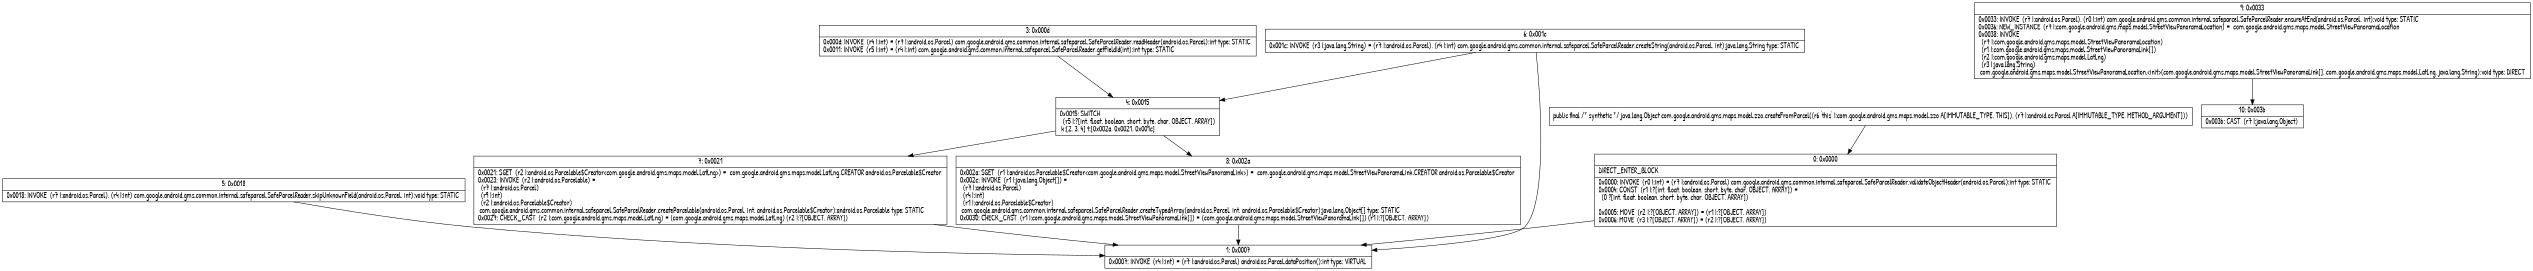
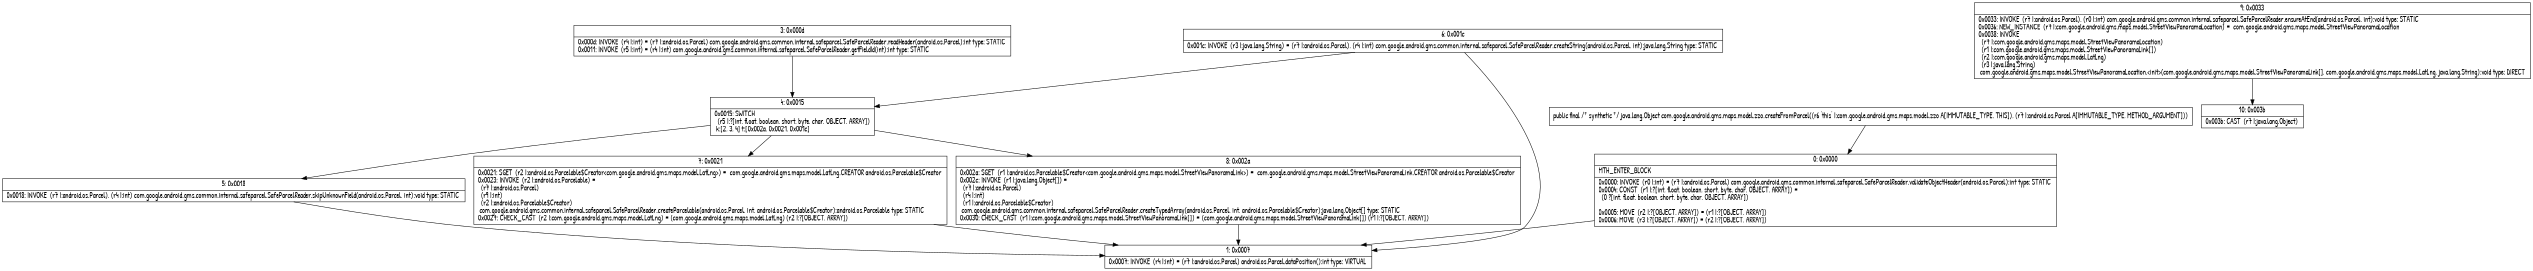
none -> (508, 149)
(1629, 171) -> (1625, 171)
